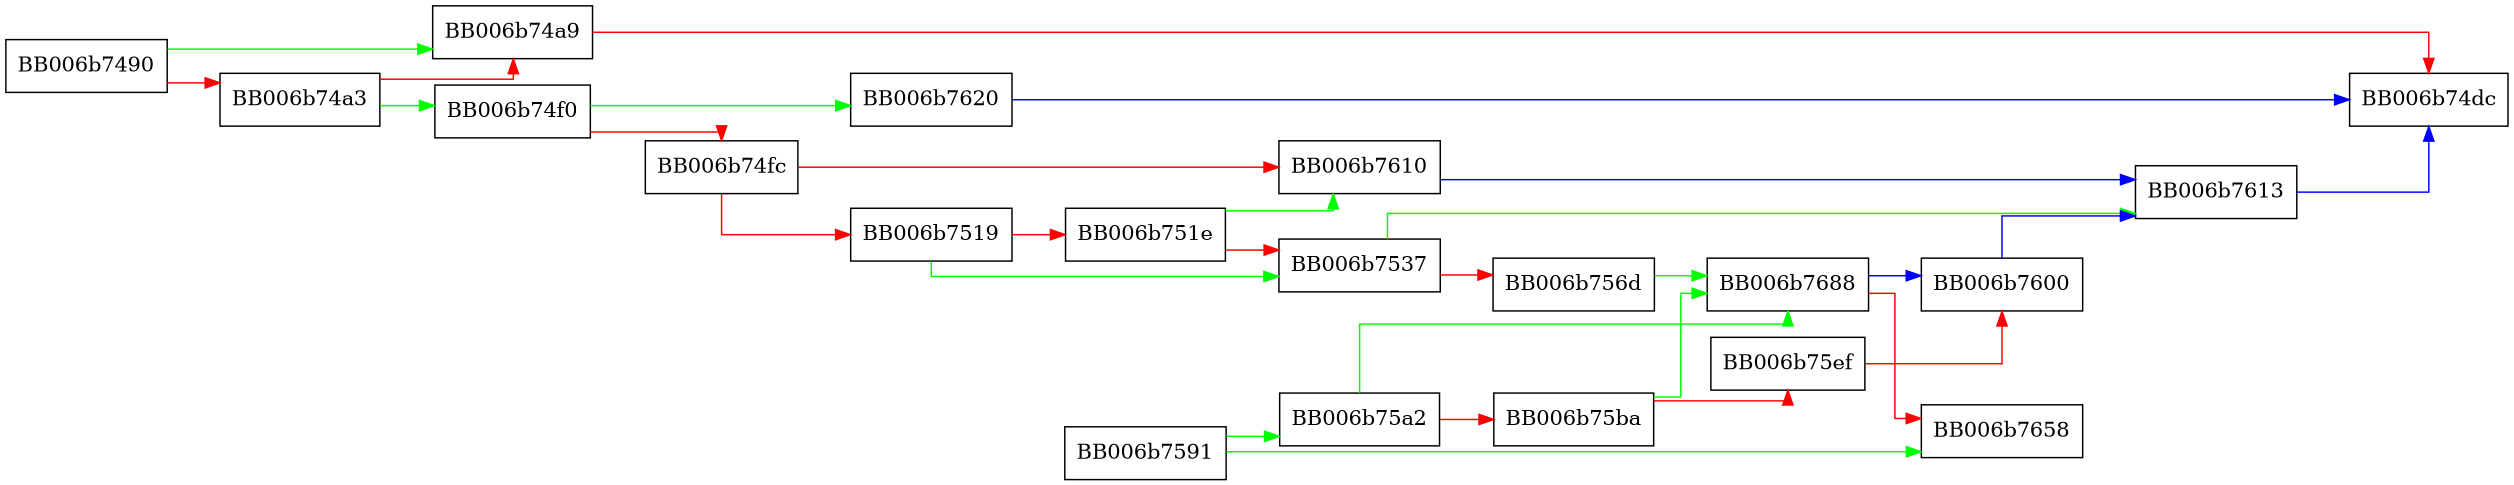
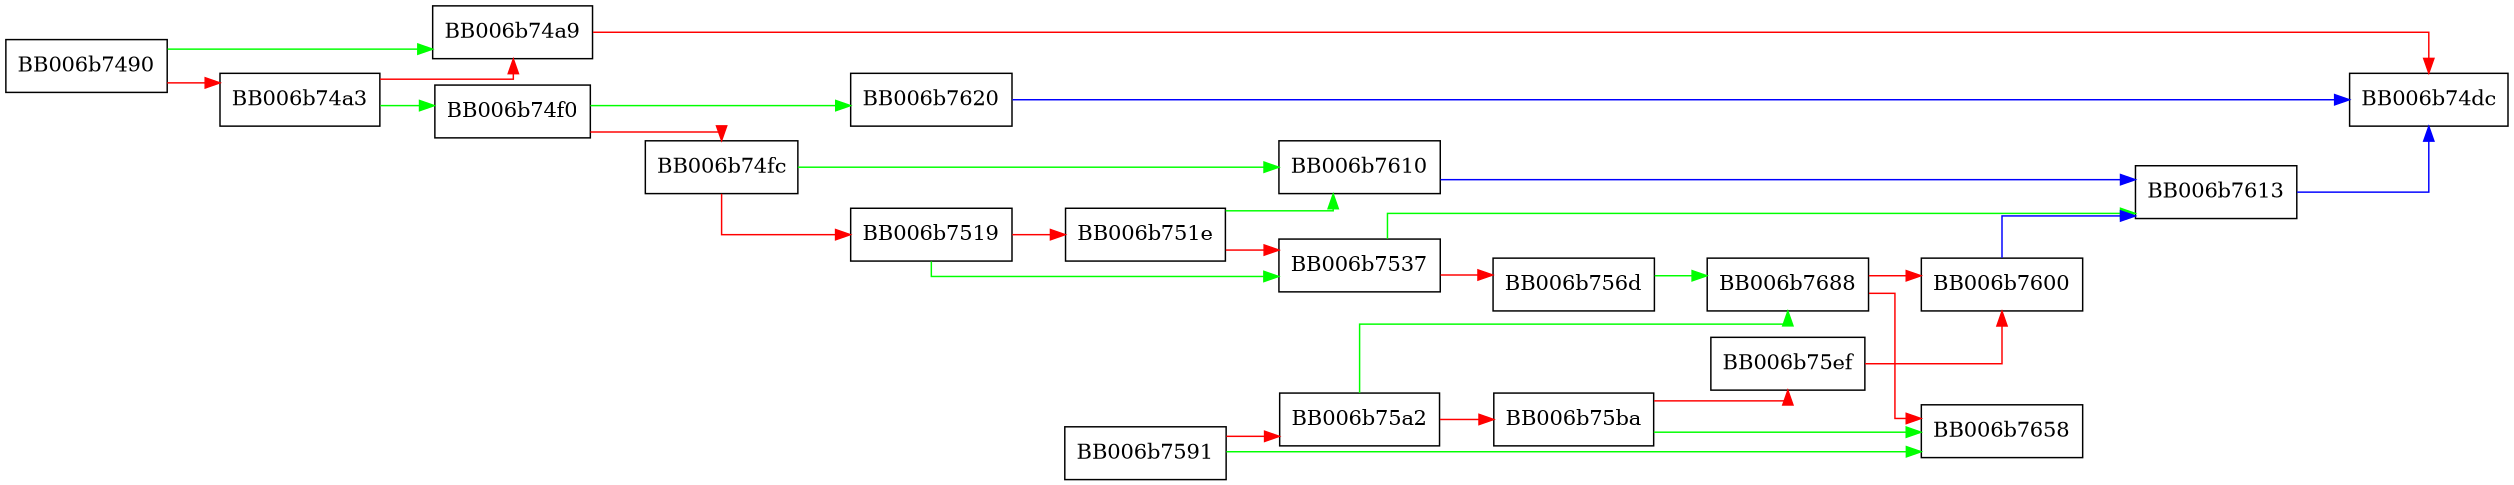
(1031, 167) -> (1031, 167)
(1888, 276) -> (1888, 276)
(1681, 353) -> (1780, 432)
(1246, 436) -> (1246, 436)
